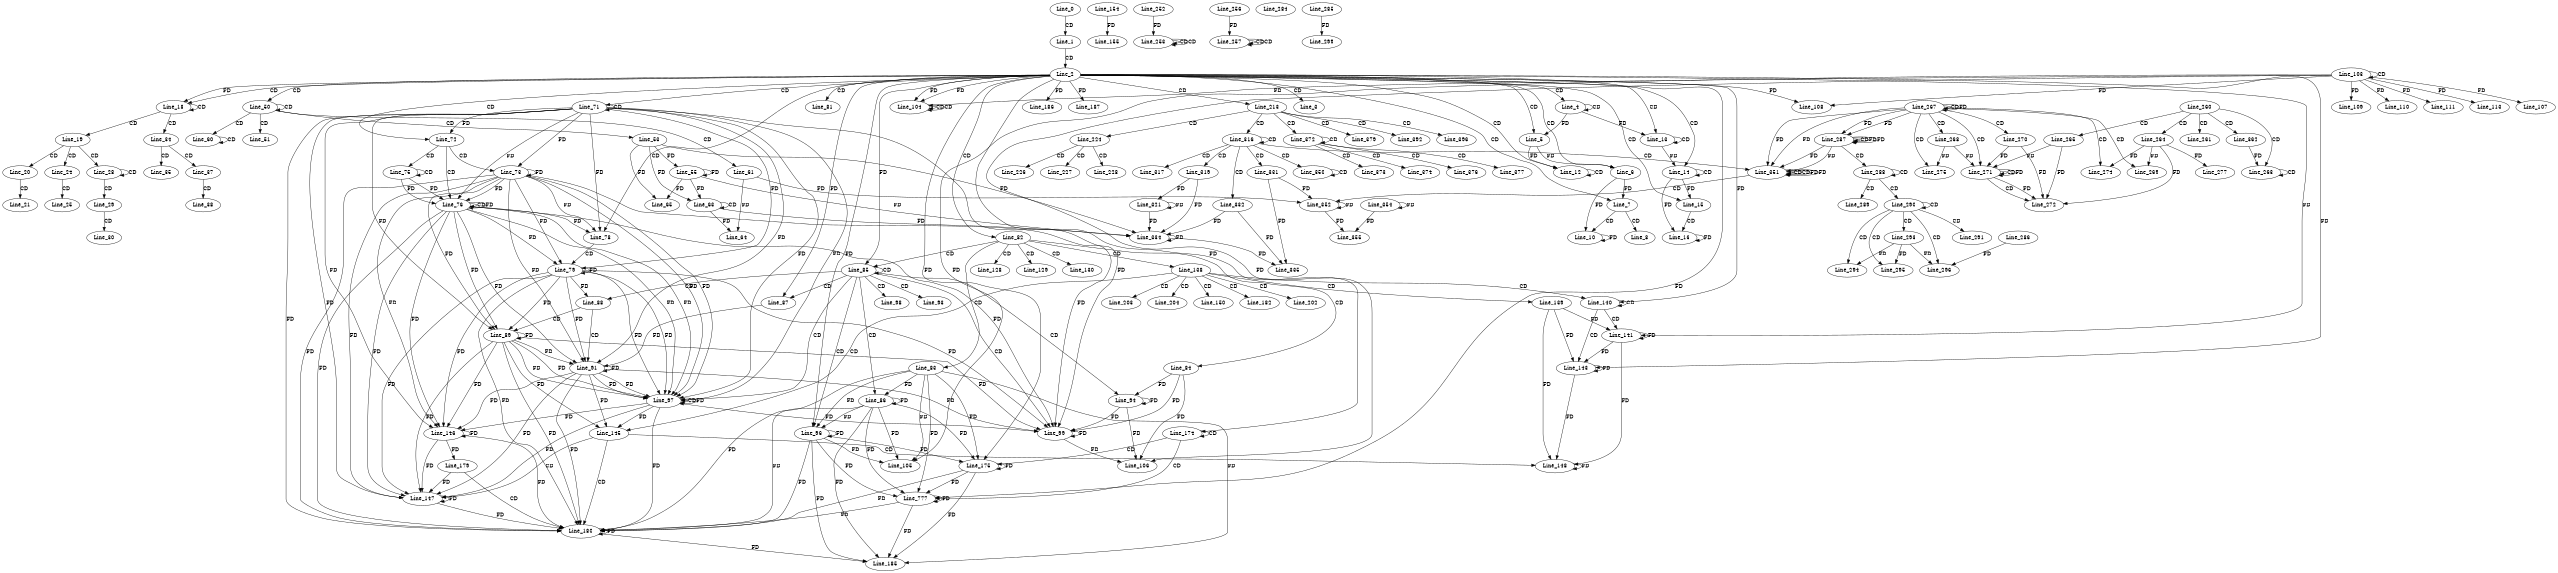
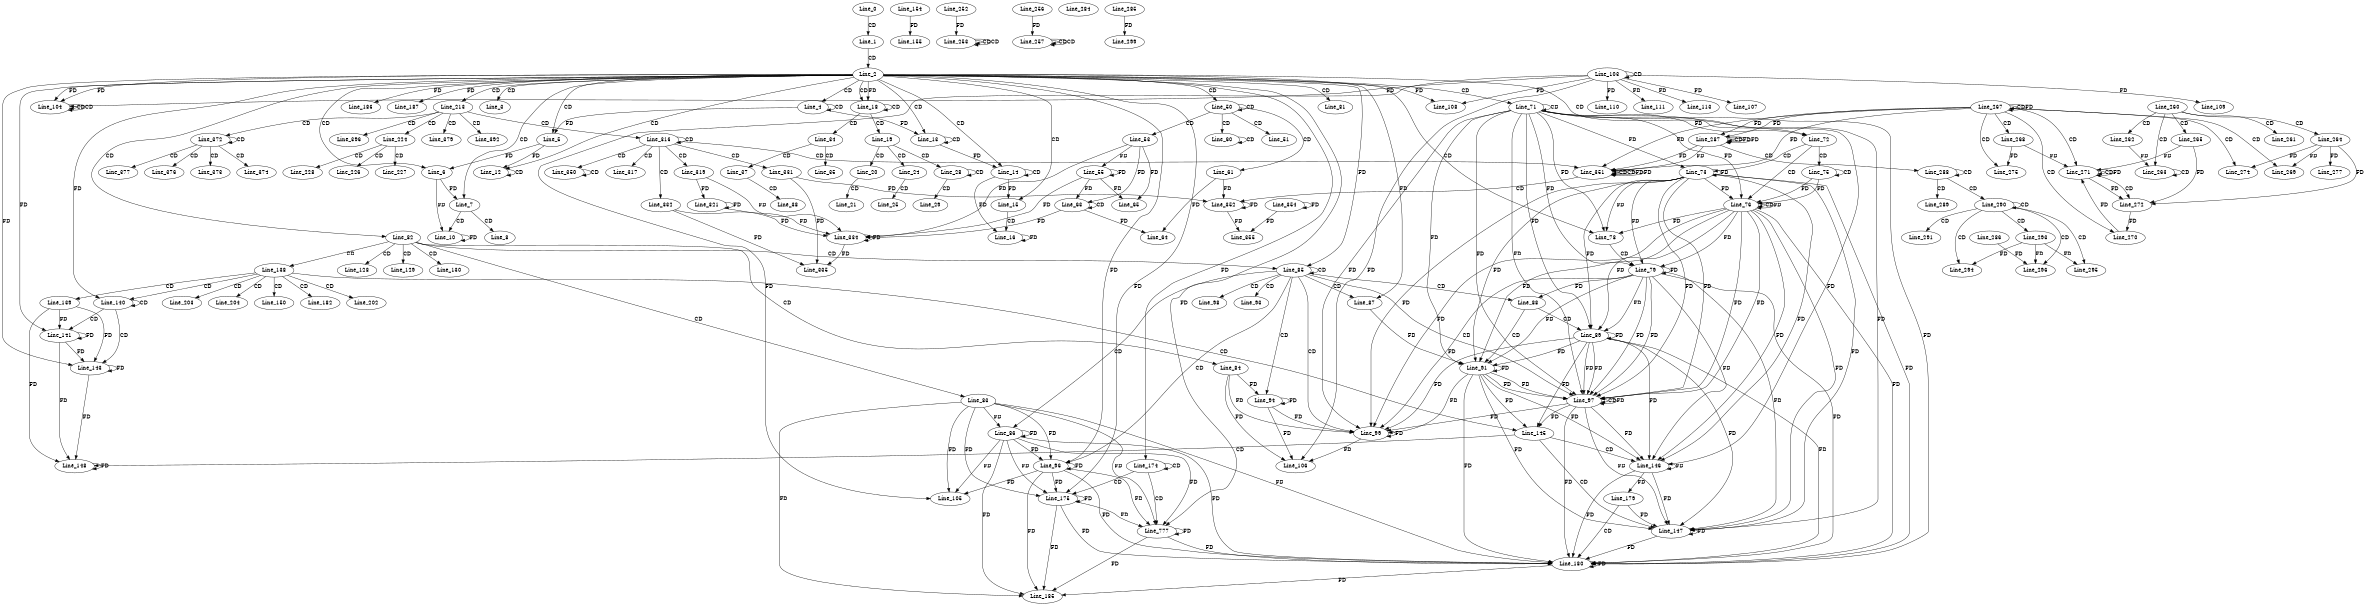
(2246, 140) -> (2122, 140)
(2035, 169) -> (2129, 220)
(104, 238) -> none
(597, 481) -> (1591, 448)
